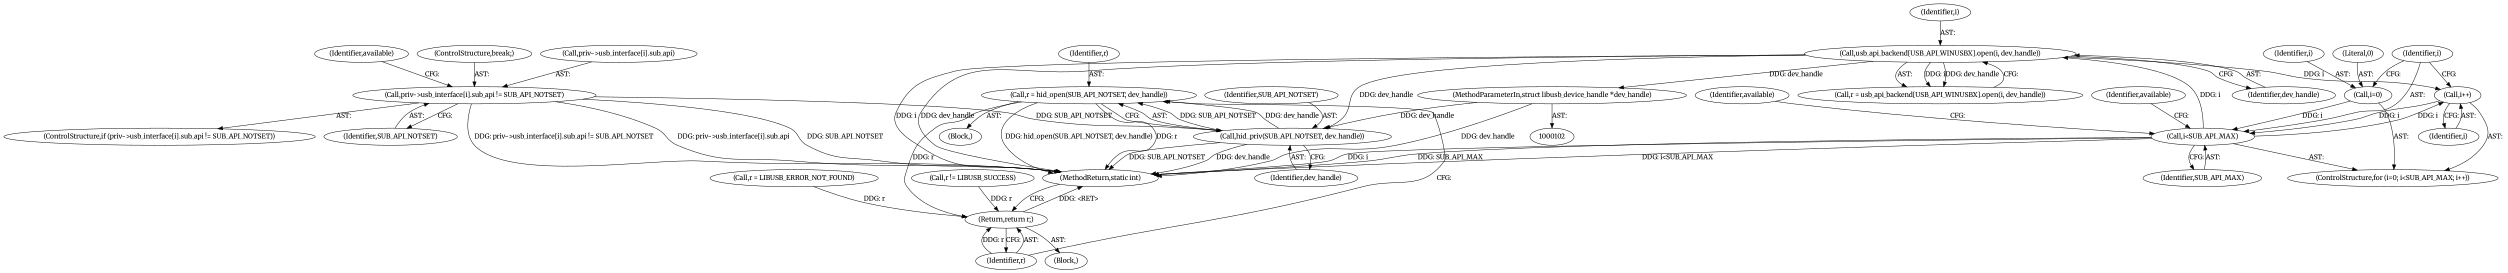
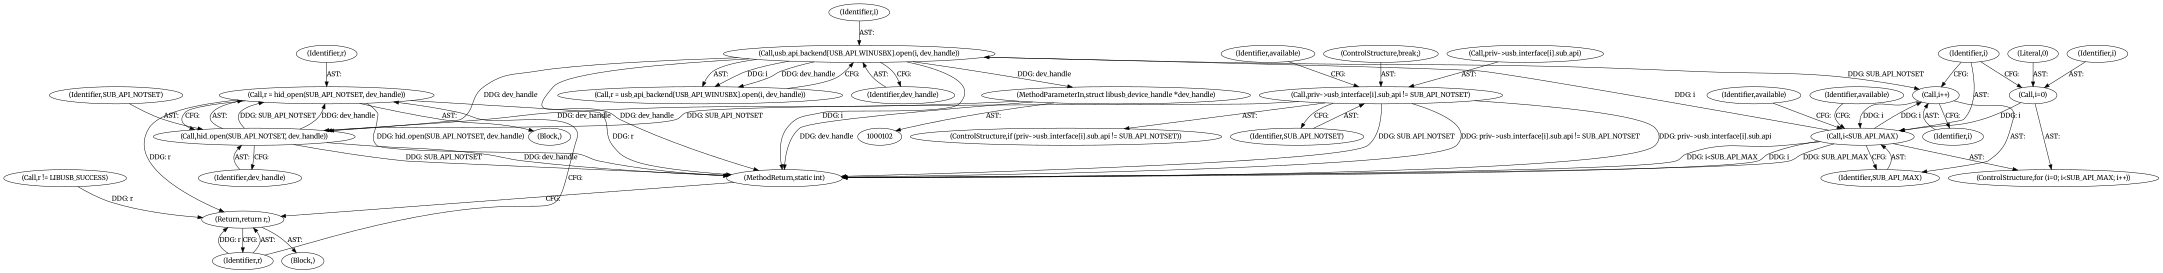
(2314, 75) -> (1886, 75)
(1292, 137) -> (254, 137)
(2485, 142) -> (2007, 140)
(794, 178) -> none
(1051, 200) -> none
